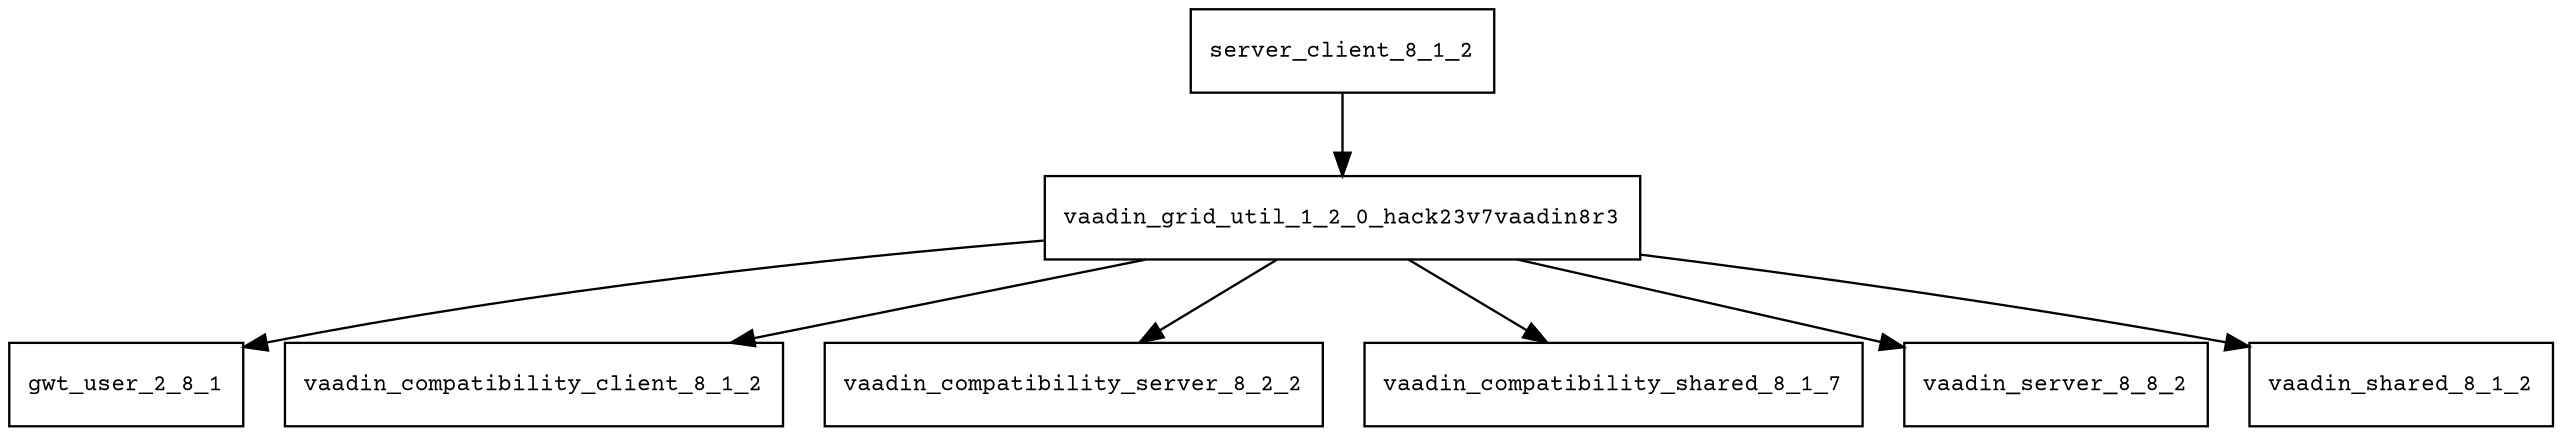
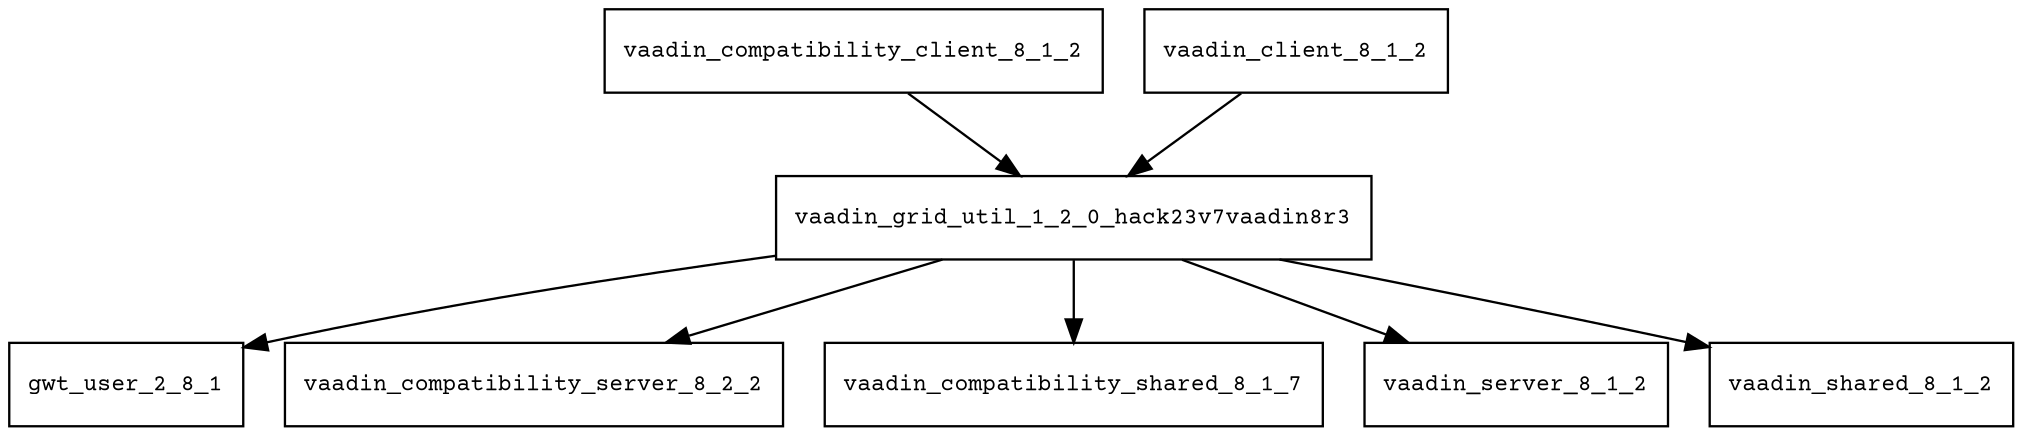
(1343, 51) -> (1296, 51)
(950, 299) -> (954, 128)
(2056, 385) -> (1516, 385)
